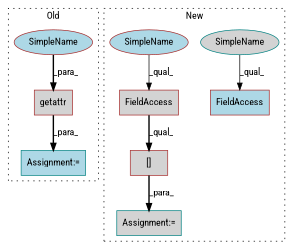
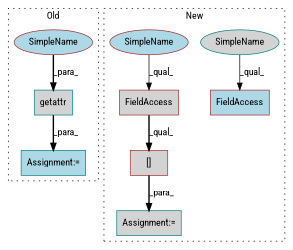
(53, 103) -> (53, 103)
